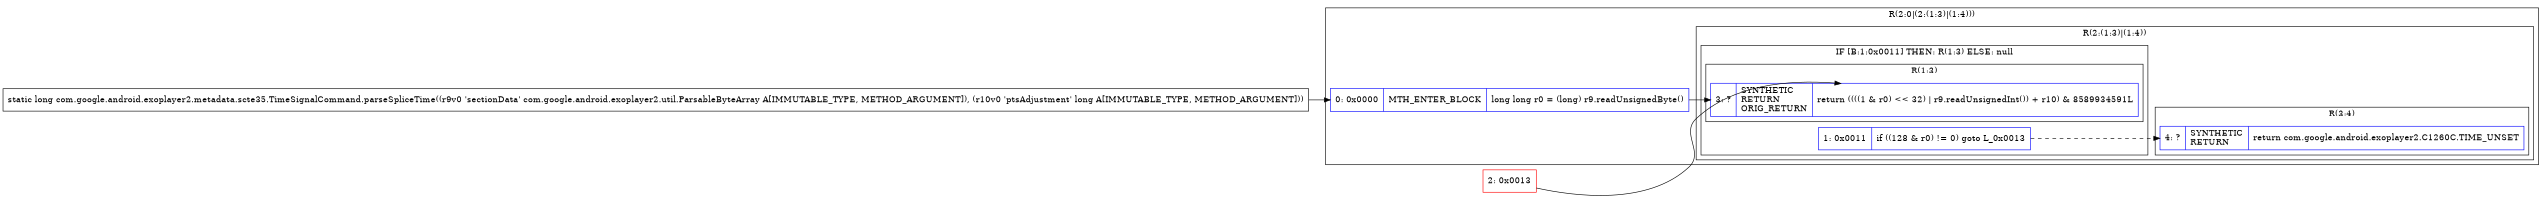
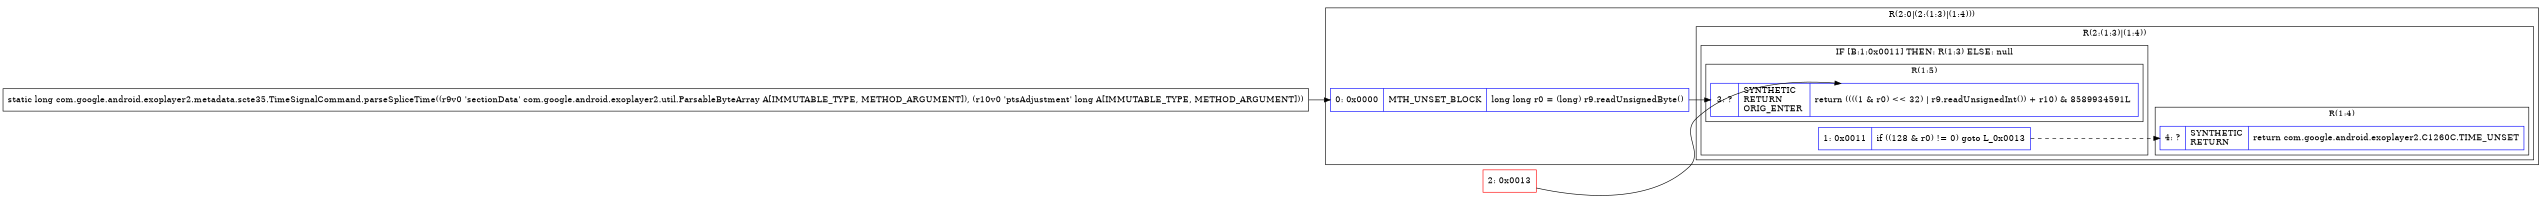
(1924, 71) -> (1924, 71)
(1435, 100) -> (1435, 100)
(1774, 109) -> (1773, 109)
(2342, 114) -> (2342, 114)
